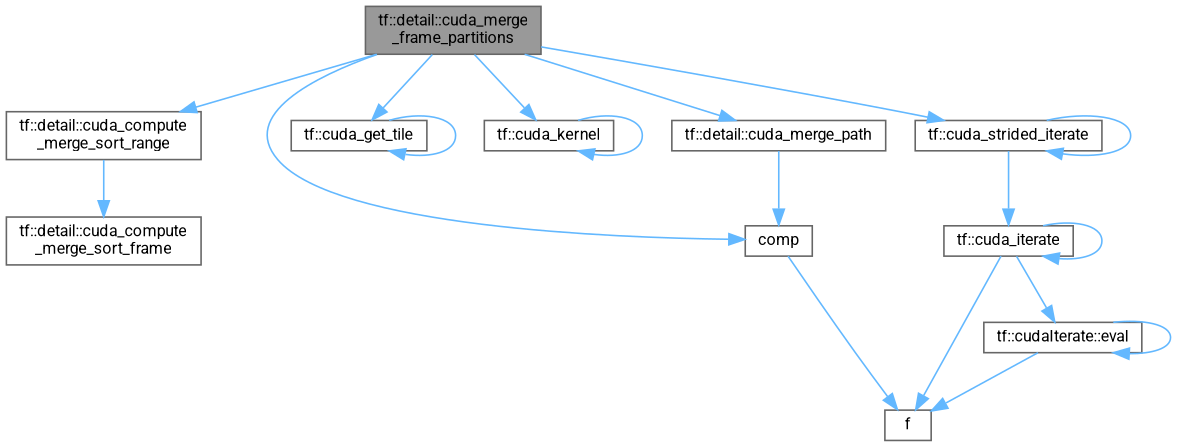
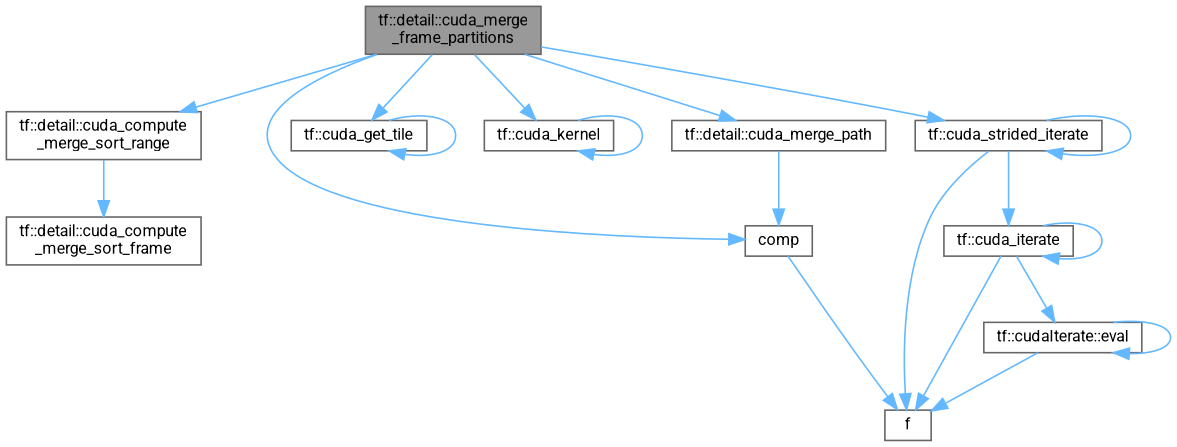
none -> (915, 260)
